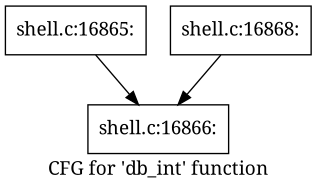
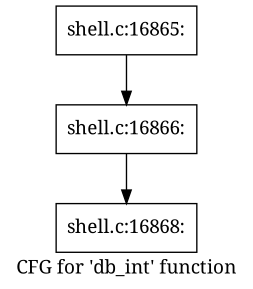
(204, 75) -> (126, 172)
